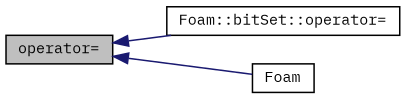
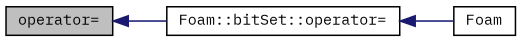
(190, 66) -> (434, 21)
